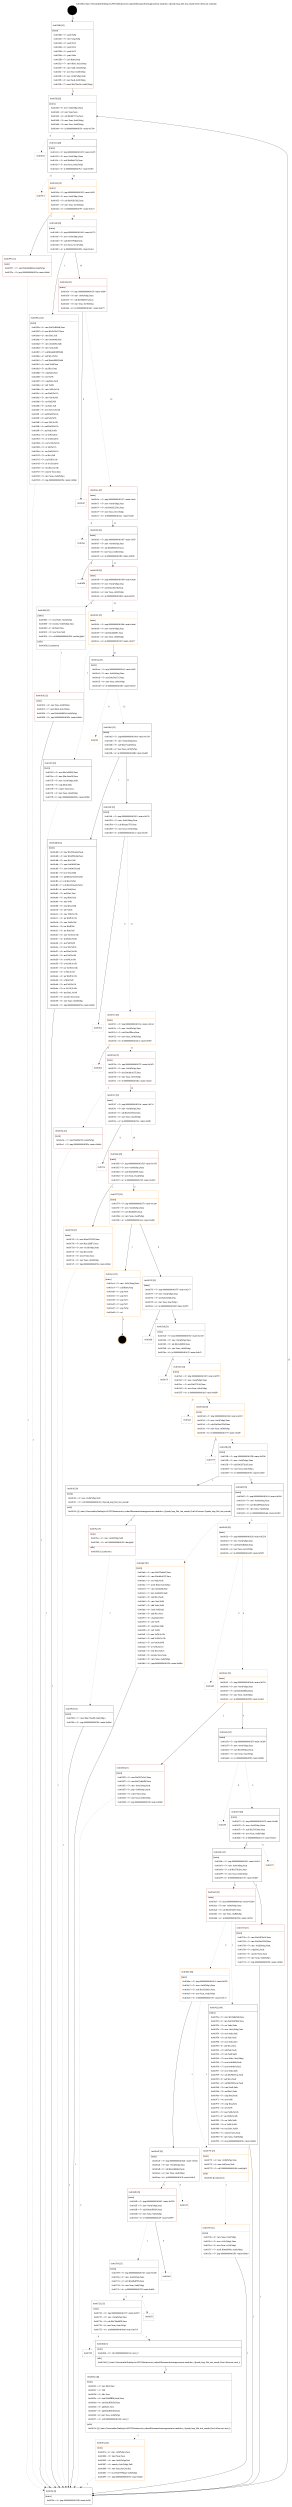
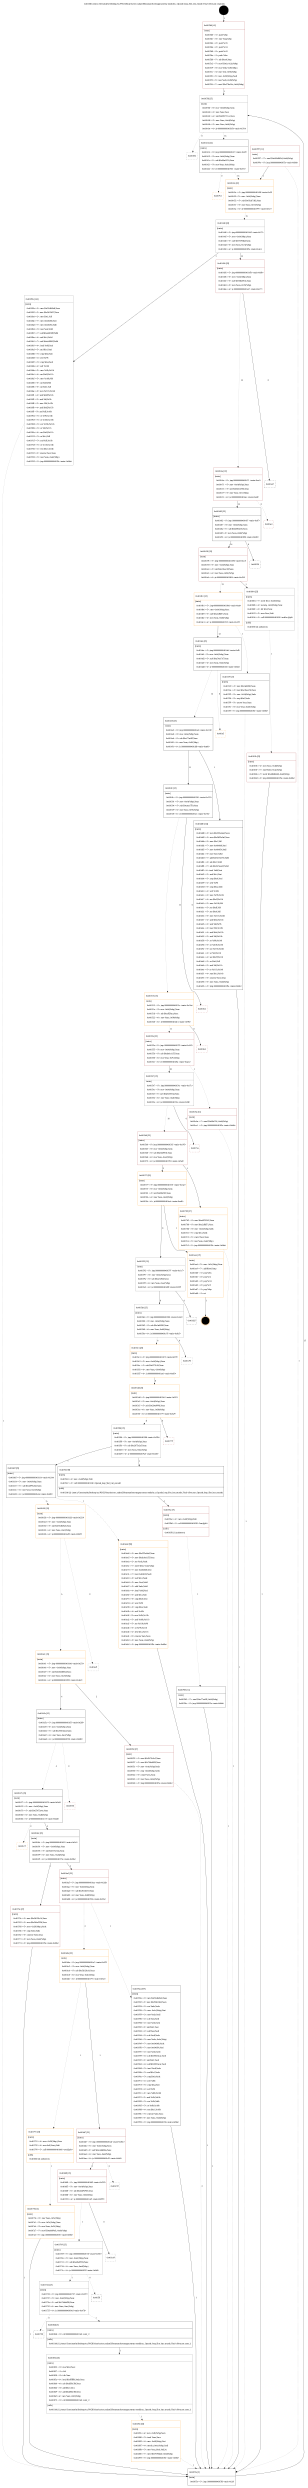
(39, 232) -> (265, 172)
(187, 1420) -> none
